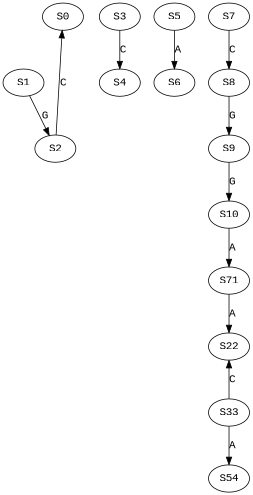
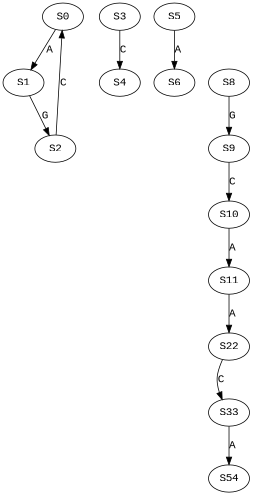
(229, 17) -> none
none -> (45, 46)
(232, 182) -> (232, 182)
(229, 281) -> (229, 281)
(229, 383) -> (217, 376)
